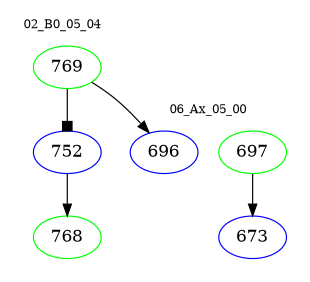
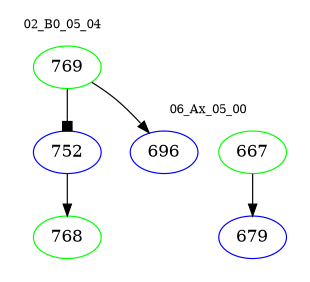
(253, 152) -> (253, 152)
(253, 237) -> (253, 237)
